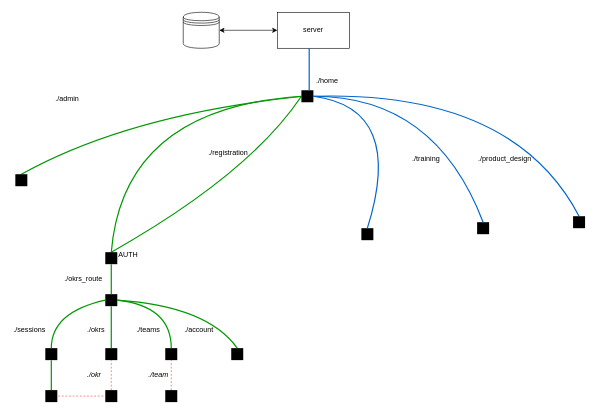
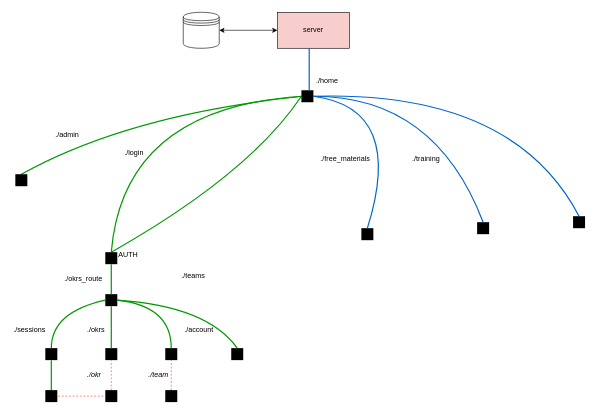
(314, 30) -> (314, 30)
(75, 99) -> (75, 135)
none -> (137, 150)
(228, 153) -> none
none -> (341, 162)
(498, 162) -> none
(153, 330) -> (198, 276)
